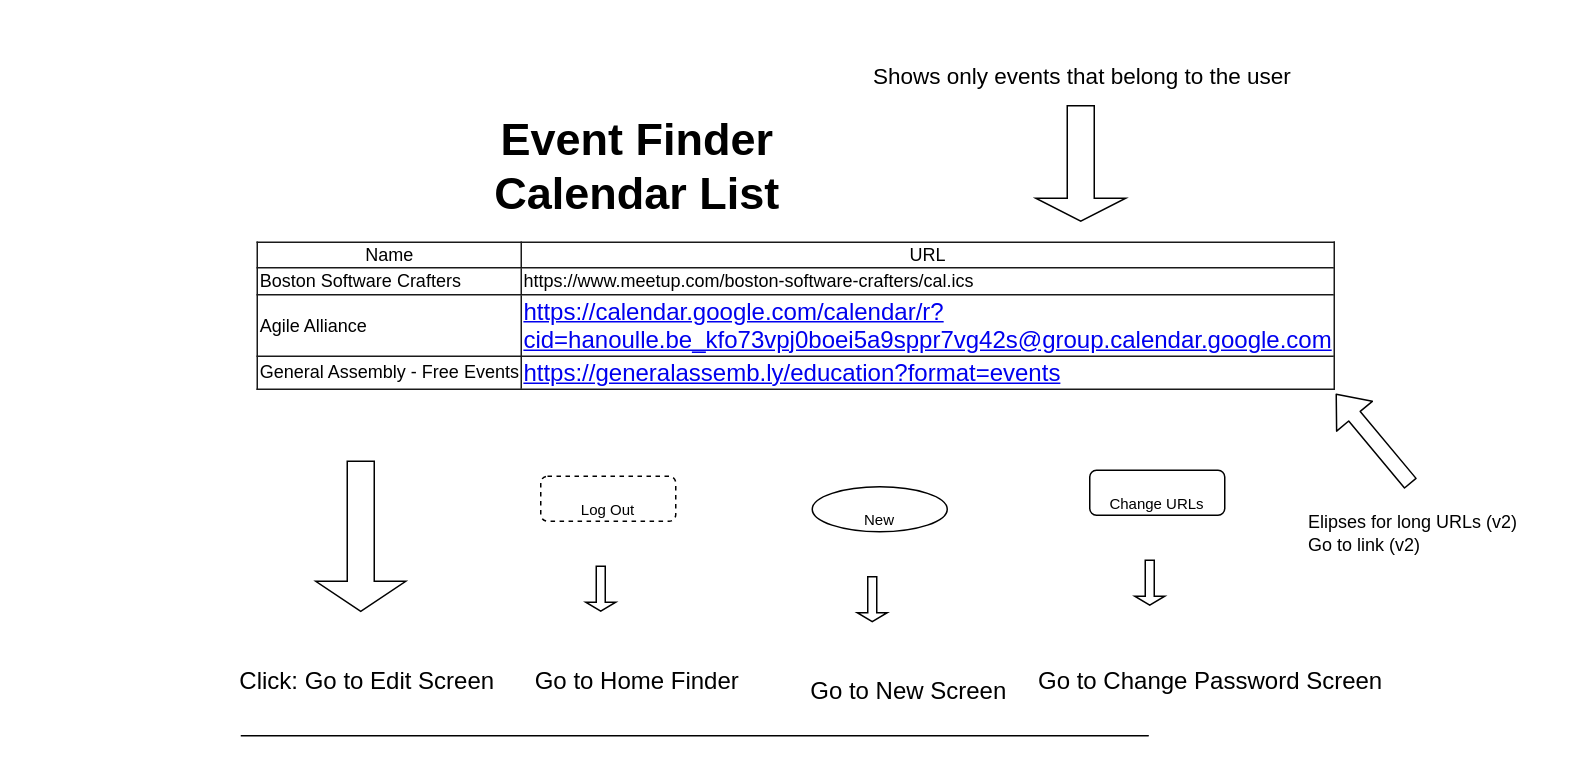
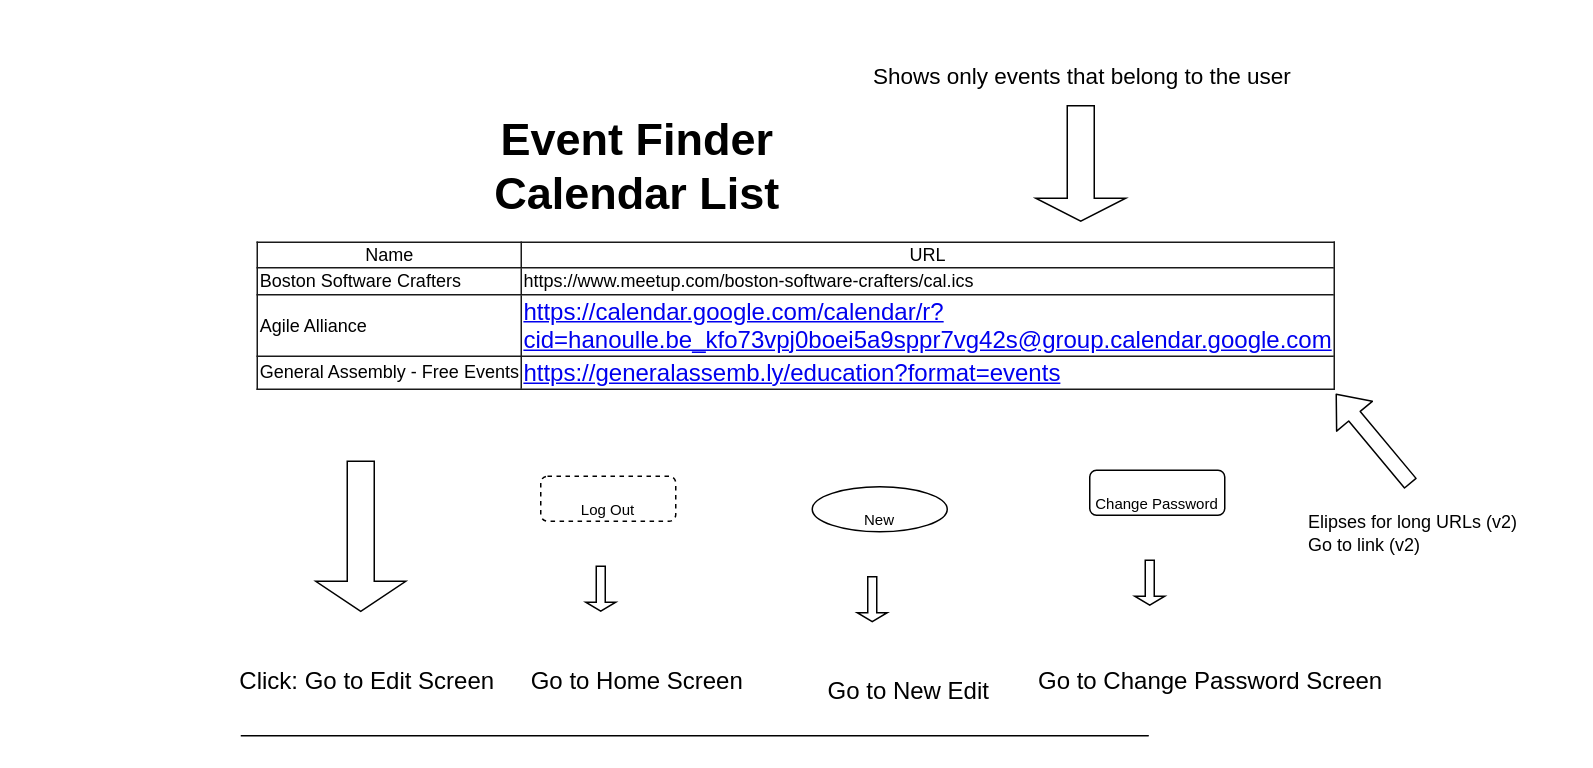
(1157, 493) -> (1157, 493)
(638, 673) -> (638, 673)
(909, 683) -> (909, 683)
